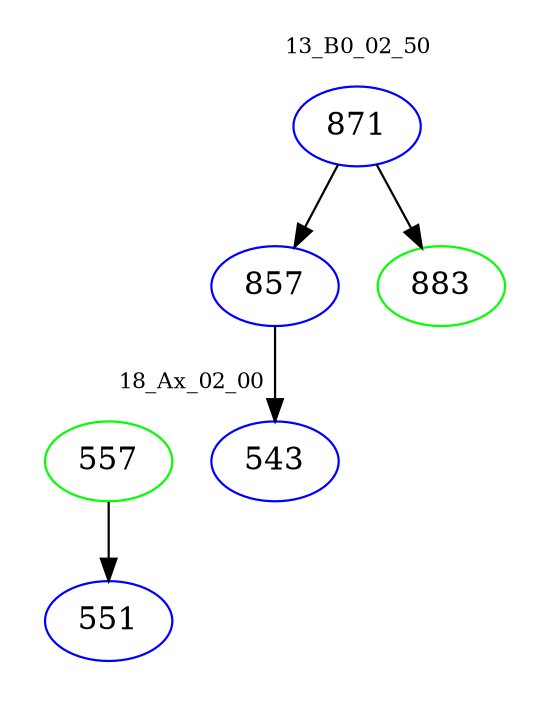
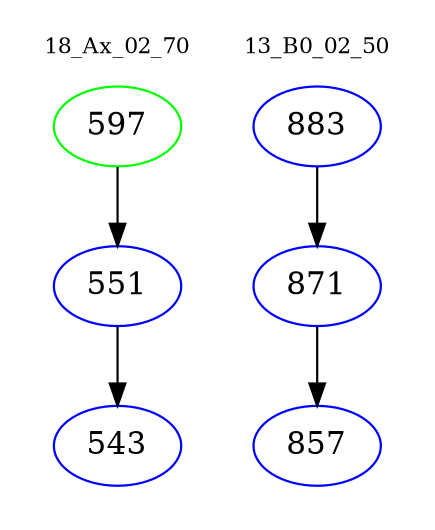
(394, 196) -> (317, 195)
(441, 286) -> (317, 126)
(275, 375) -> (118, 355)
(192, 383) -> (118, 48)
(109, 461) -> (118, 126)
